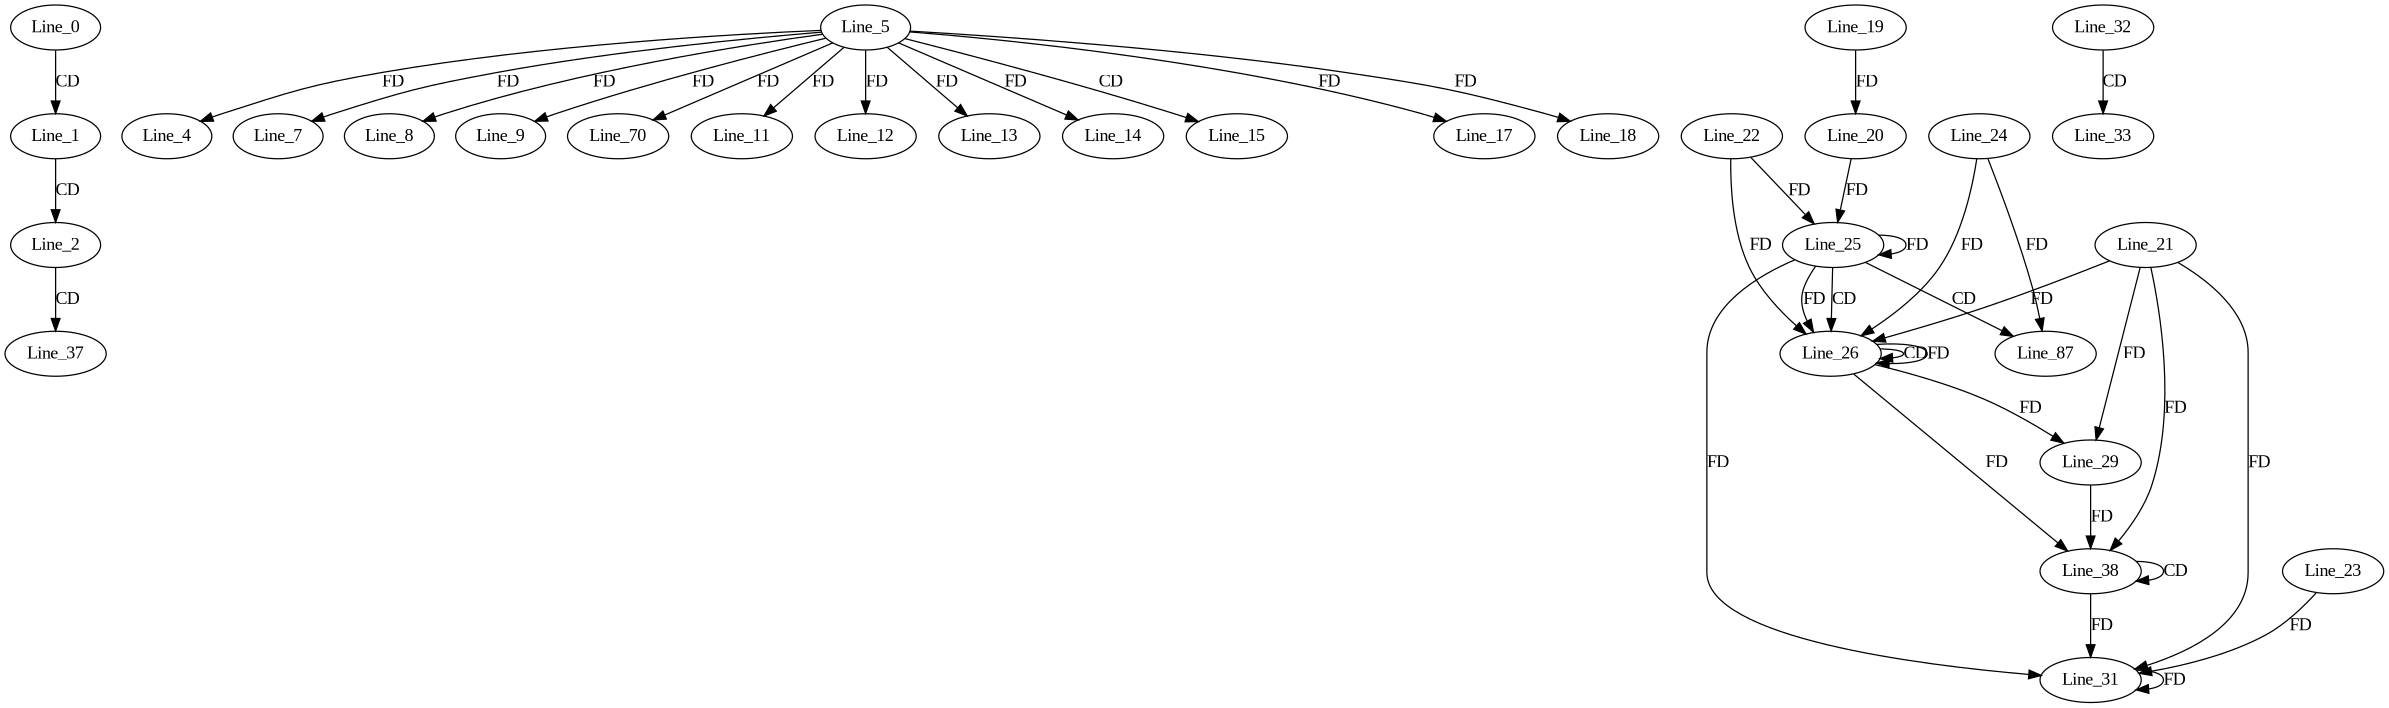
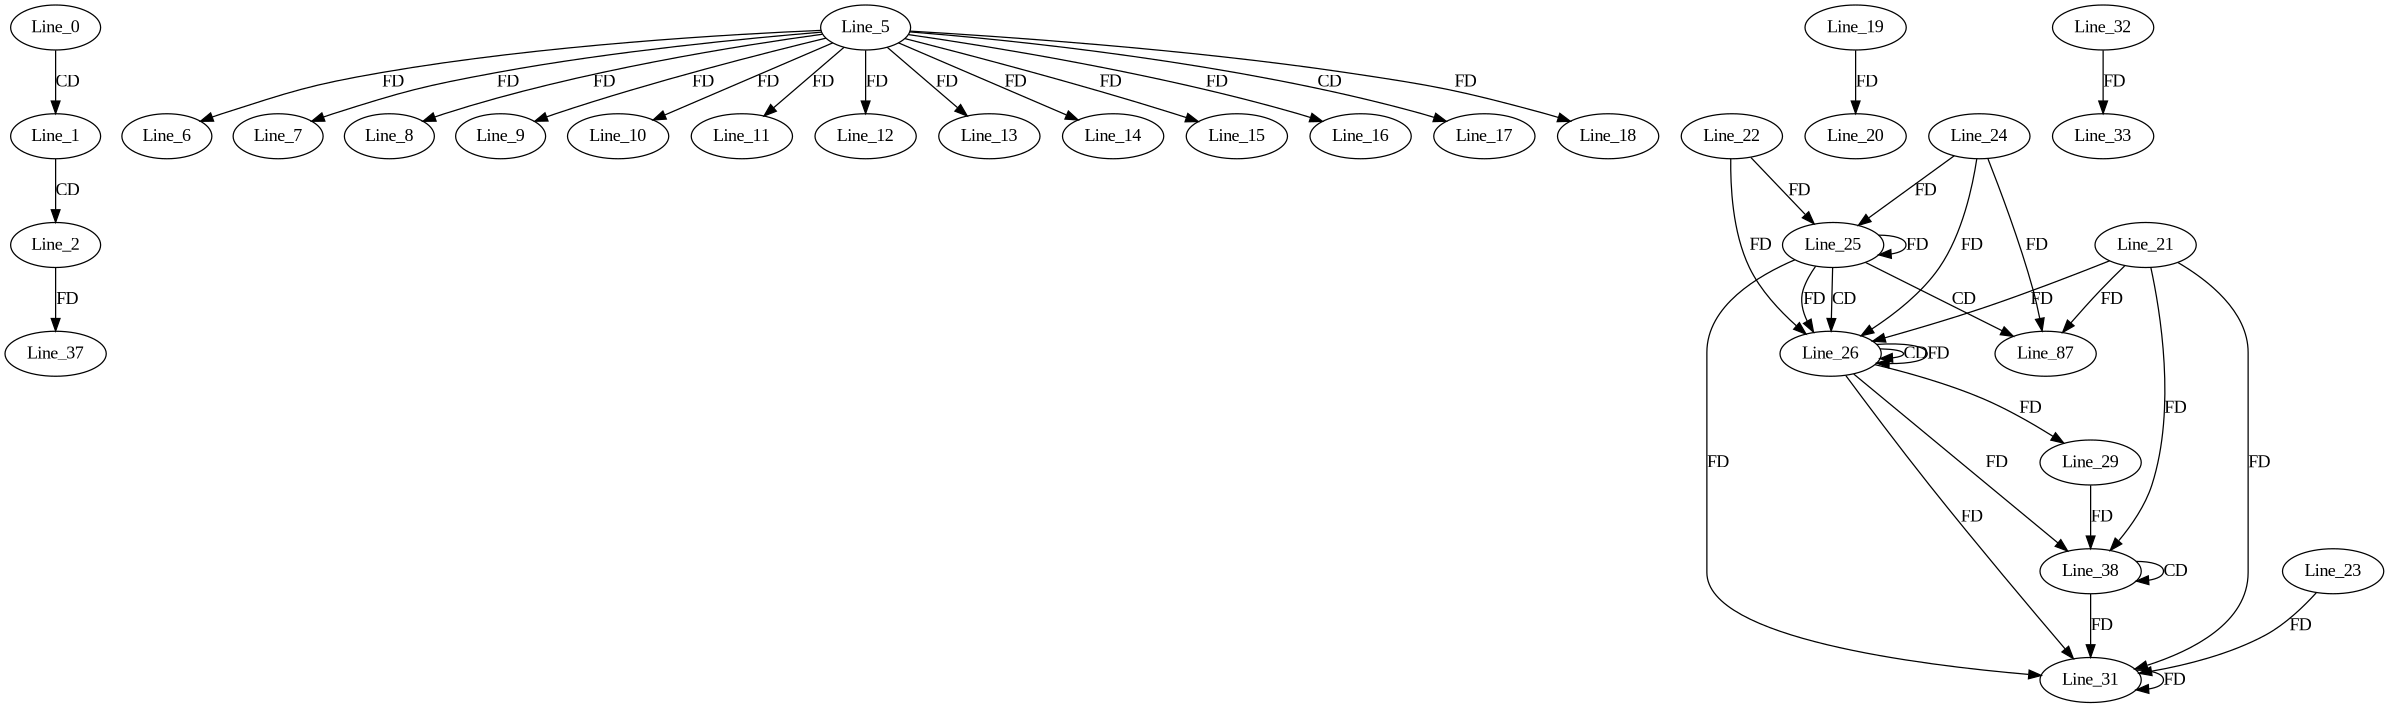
(1111, 82) -> (1111, 82)
(1329, 82) -> (1329, 82)
(2114, 82) -> (2114, 82)
(167, 136) -> (167, 136)
(618, 136) -> (618, 136)
none -> (1361, 136)
(1846, 184) -> (1911, 187)
(67, 299) -> (67, 299)
(2120, 348) -> (2097, 294)
none -> (1953, 514)
